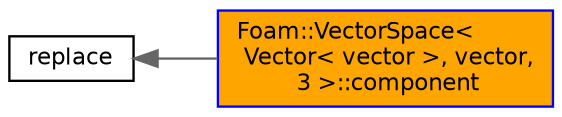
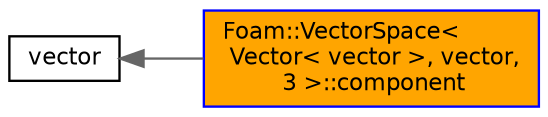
(71, 59) -> (64, 59)
